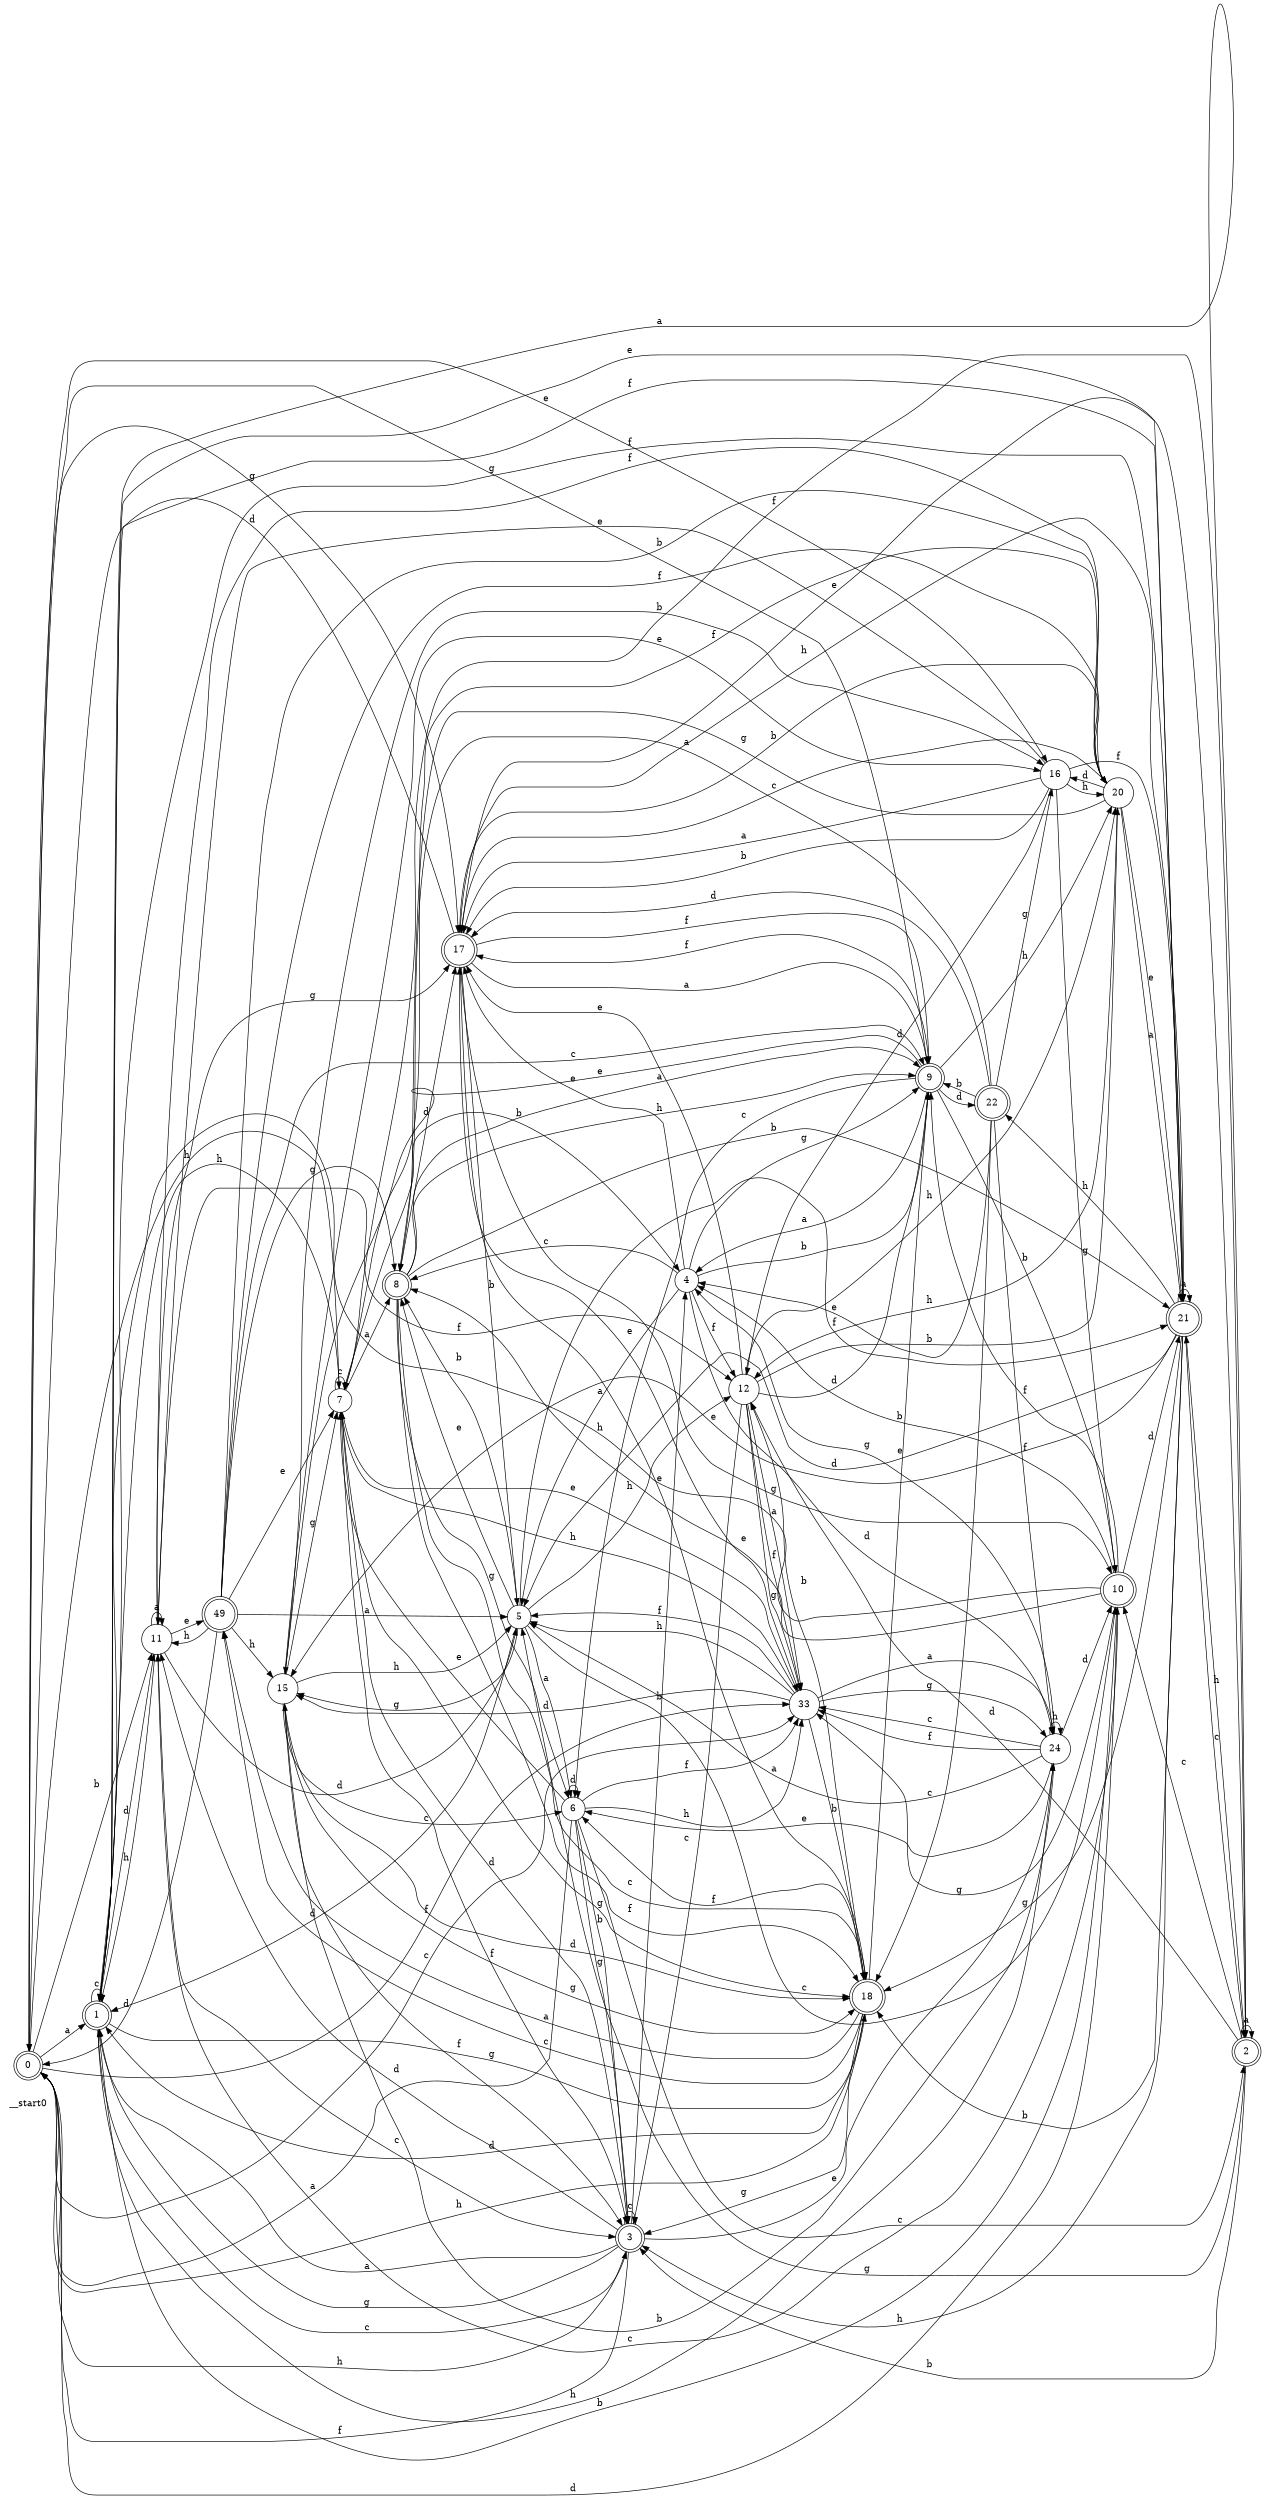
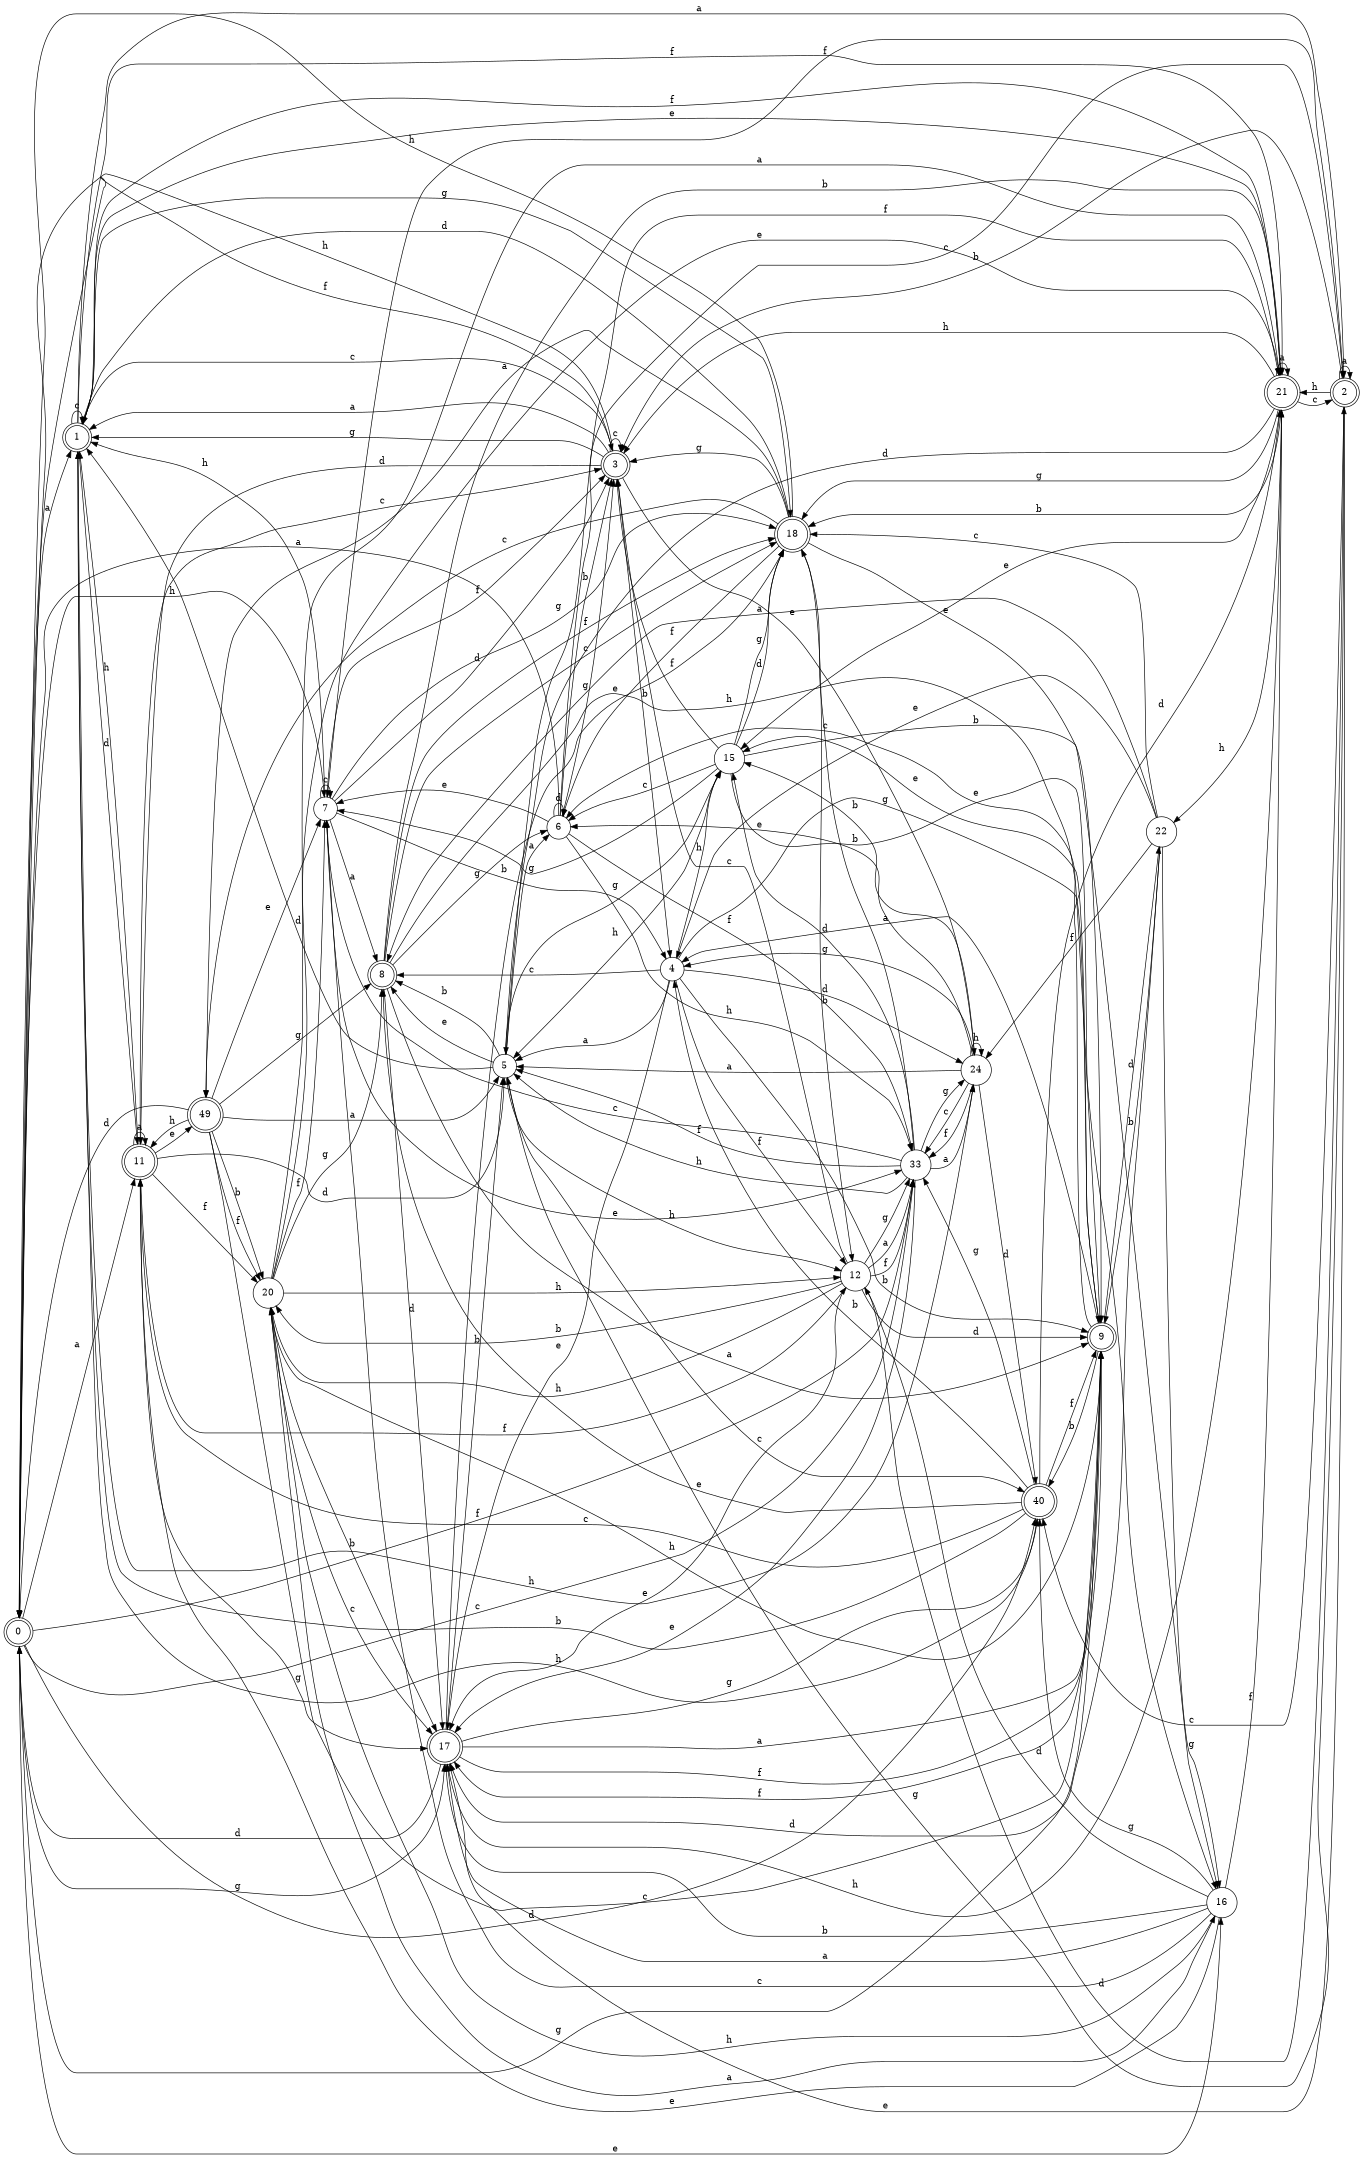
(1086, 776) -> (729, 2078)
(992, 1103) -> (1162, 832)
(573, 1537) -> (616, 1109)
(1118, 1590) -> (1039, 1502)
(157, 1639) -> (140, 1162)
(250, 1650) -> (698, 872)
(987, 1729) -> (1315, 1721)
none -> (427, 1768)
(97, 1785) -> (77, 1345)
(28, 2104) -> none
